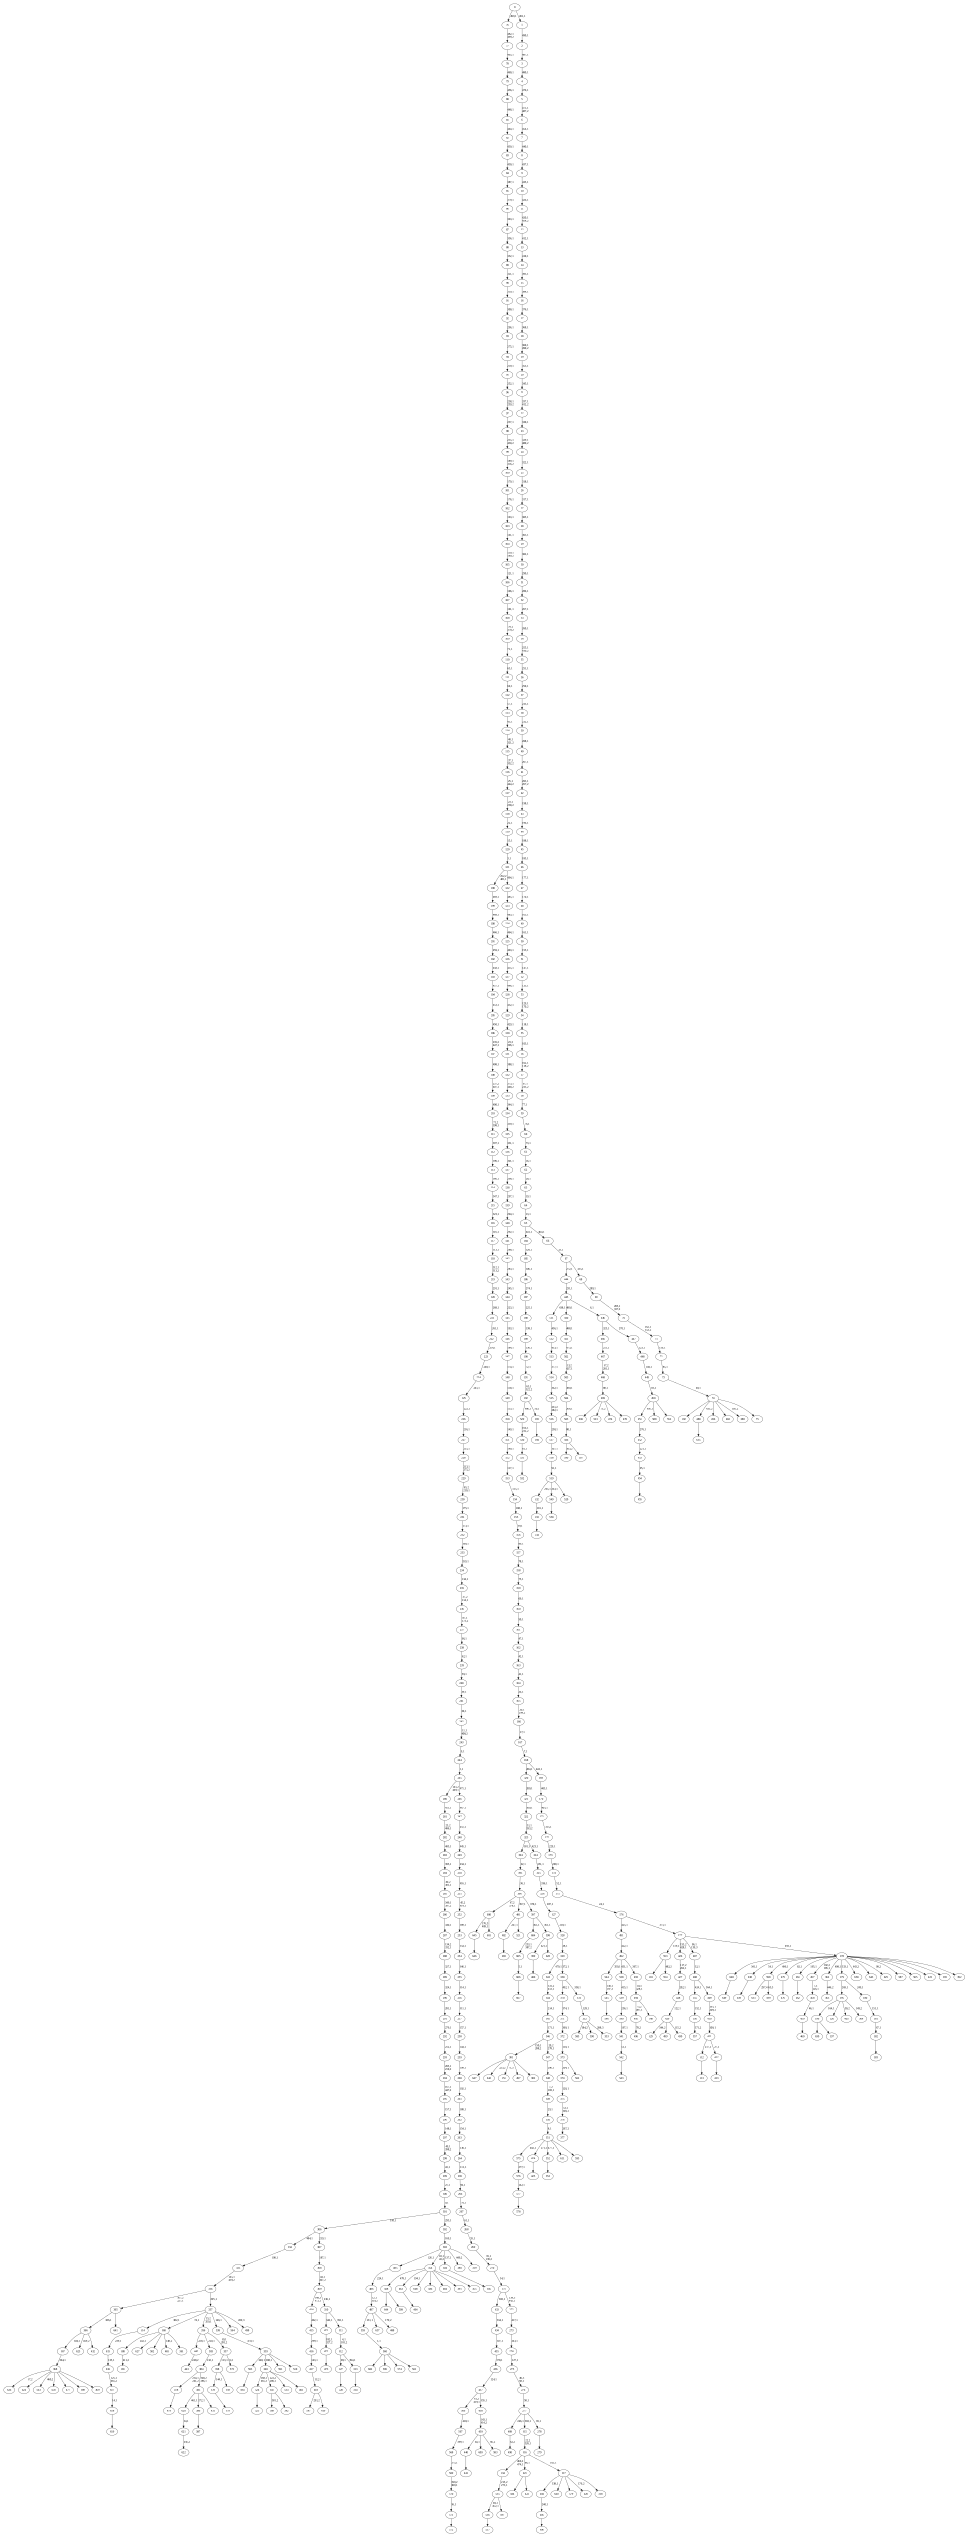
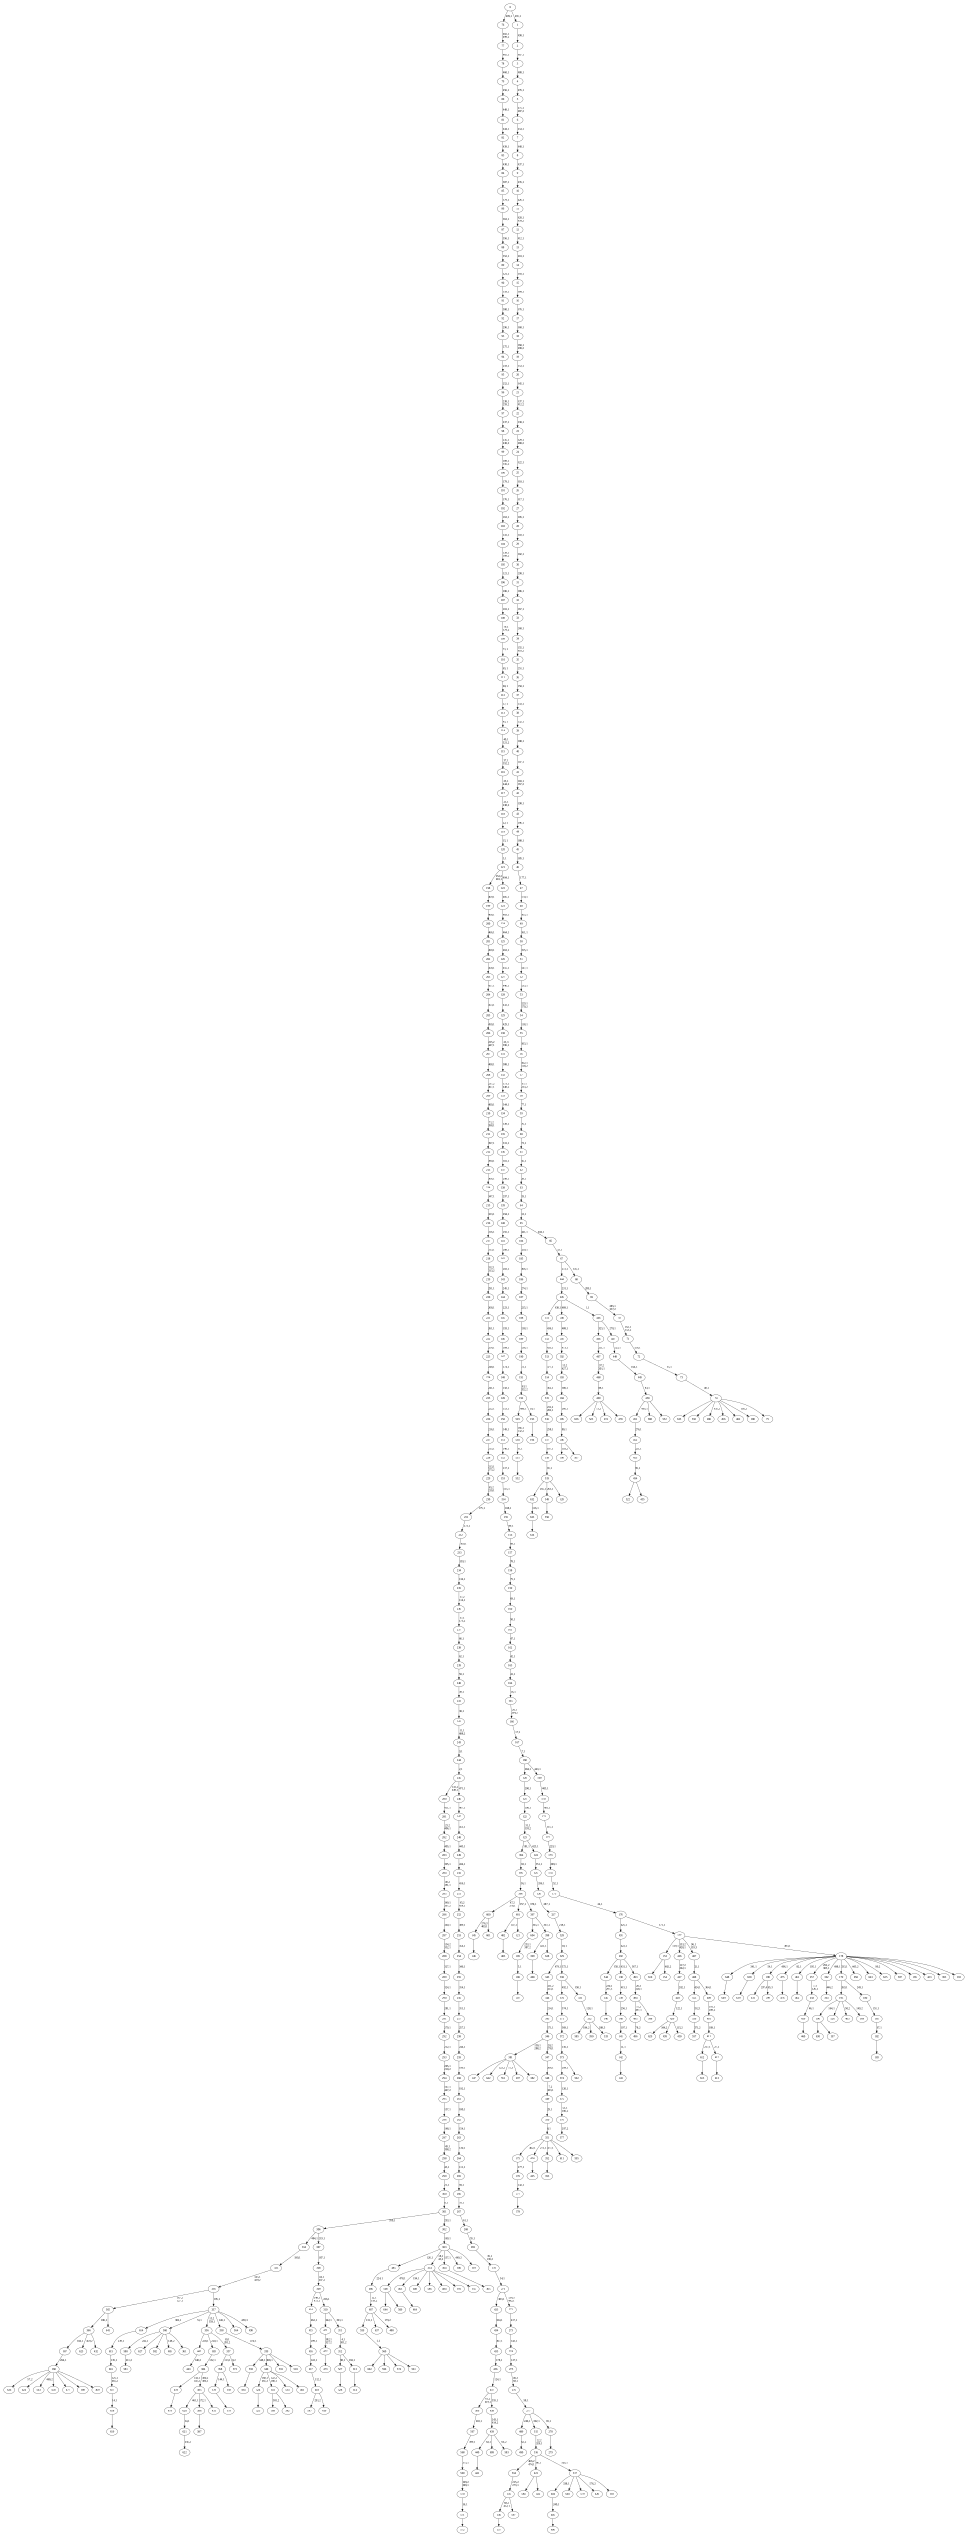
(698, 1429) -> (698, 1407)
none -> (628, 1499)
